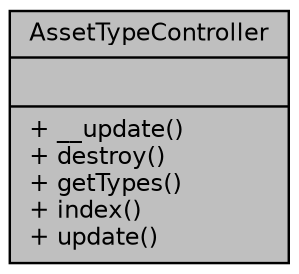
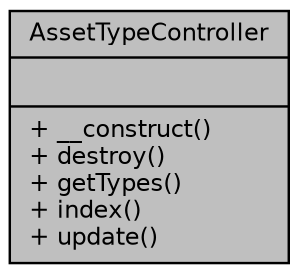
(108, 130) -> (121, 130)
